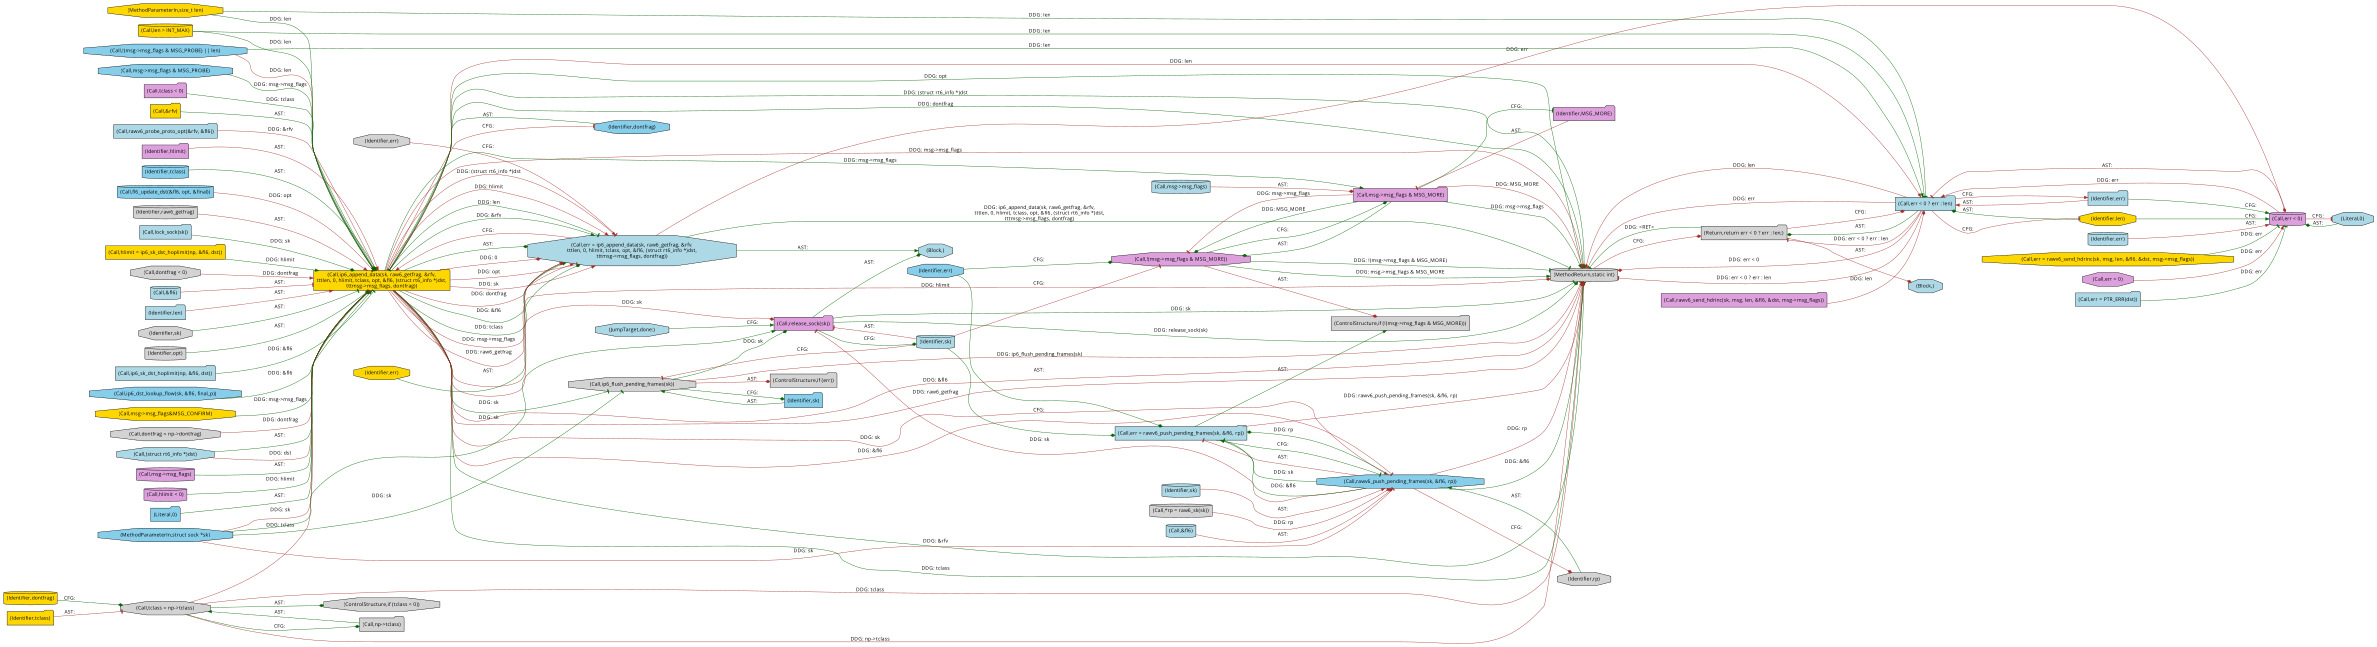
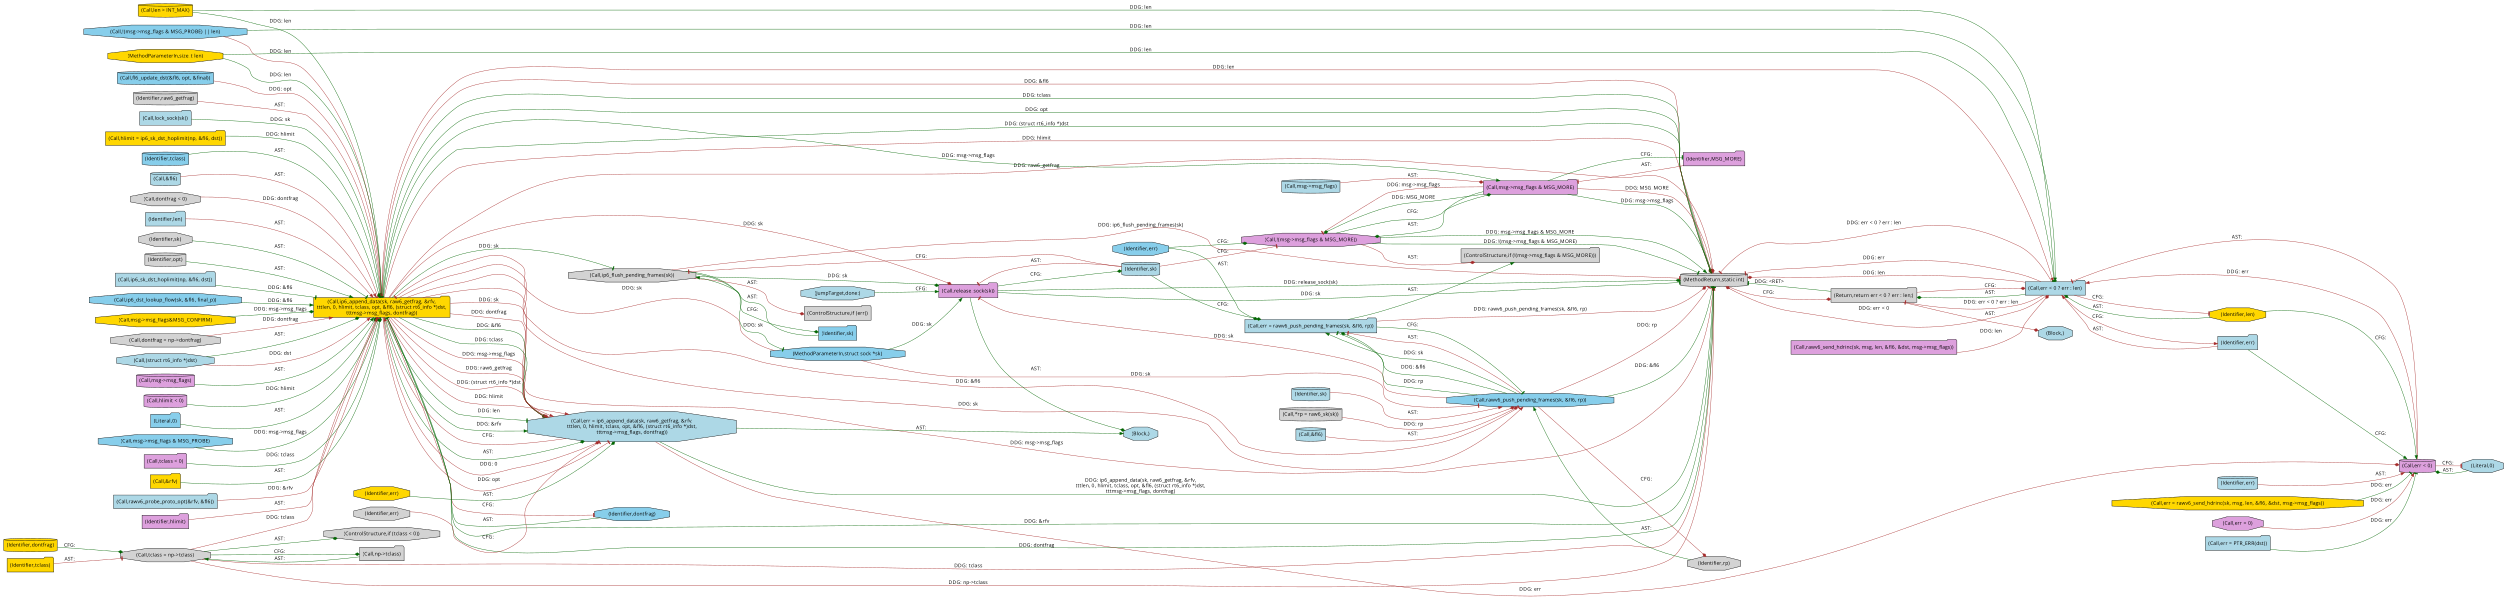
(441, 502) -> (740, 312)
